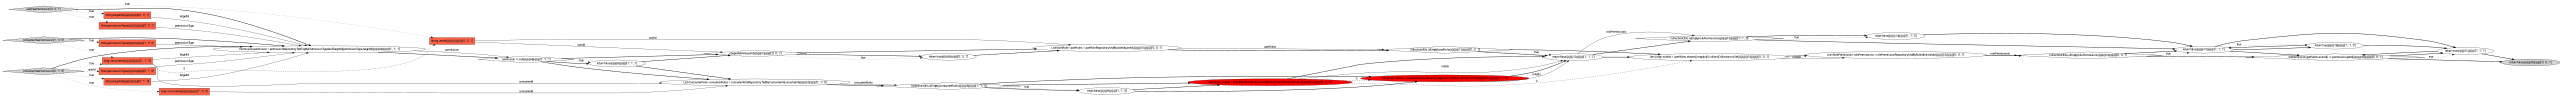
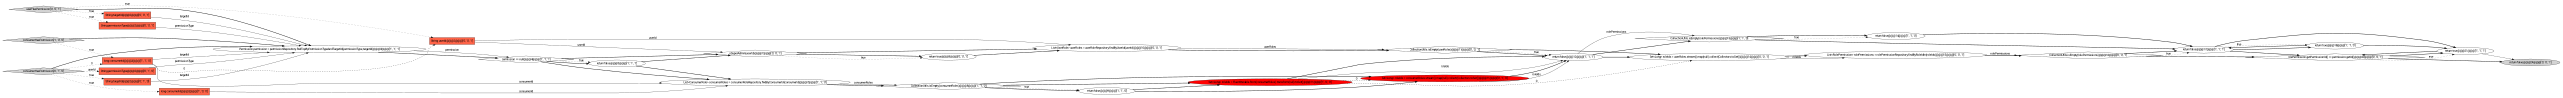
(127, 43) -> none
(2497, 57) -> (2497, 57)
(92, 64) -> (92, 64)
